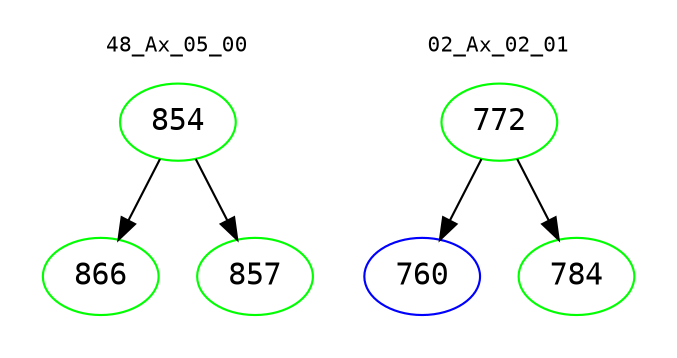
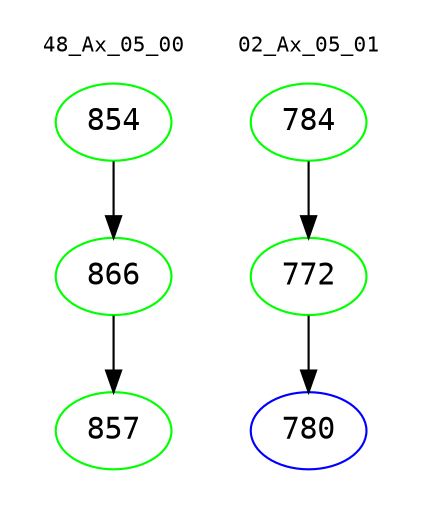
(499, 46) -> (310, 46)
(212, 190) -> (114, 343)
(533, 190) -> (309, 189)
(422, 276) -> (309, 431)
